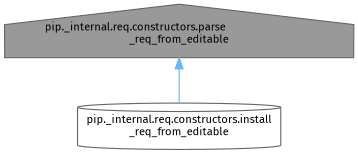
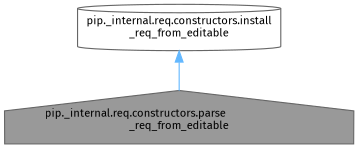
(179, 86) -> (179, 76)
